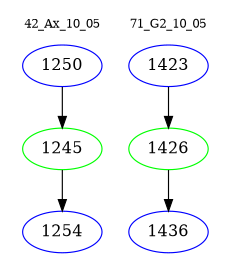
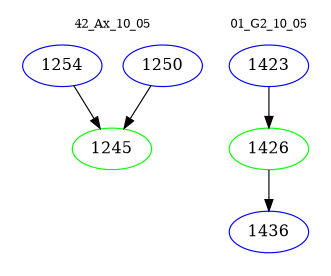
(169, 25) -> (269, 25)
(62, 185) -> (84, 102)
